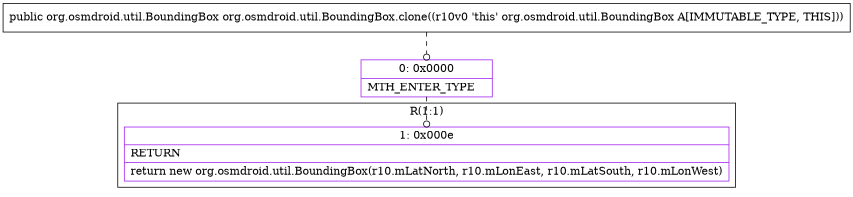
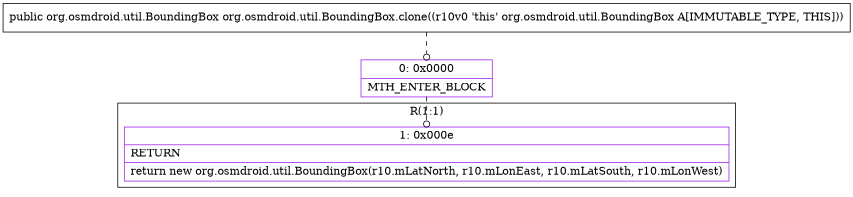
(421, 87) -> (427, 87)
